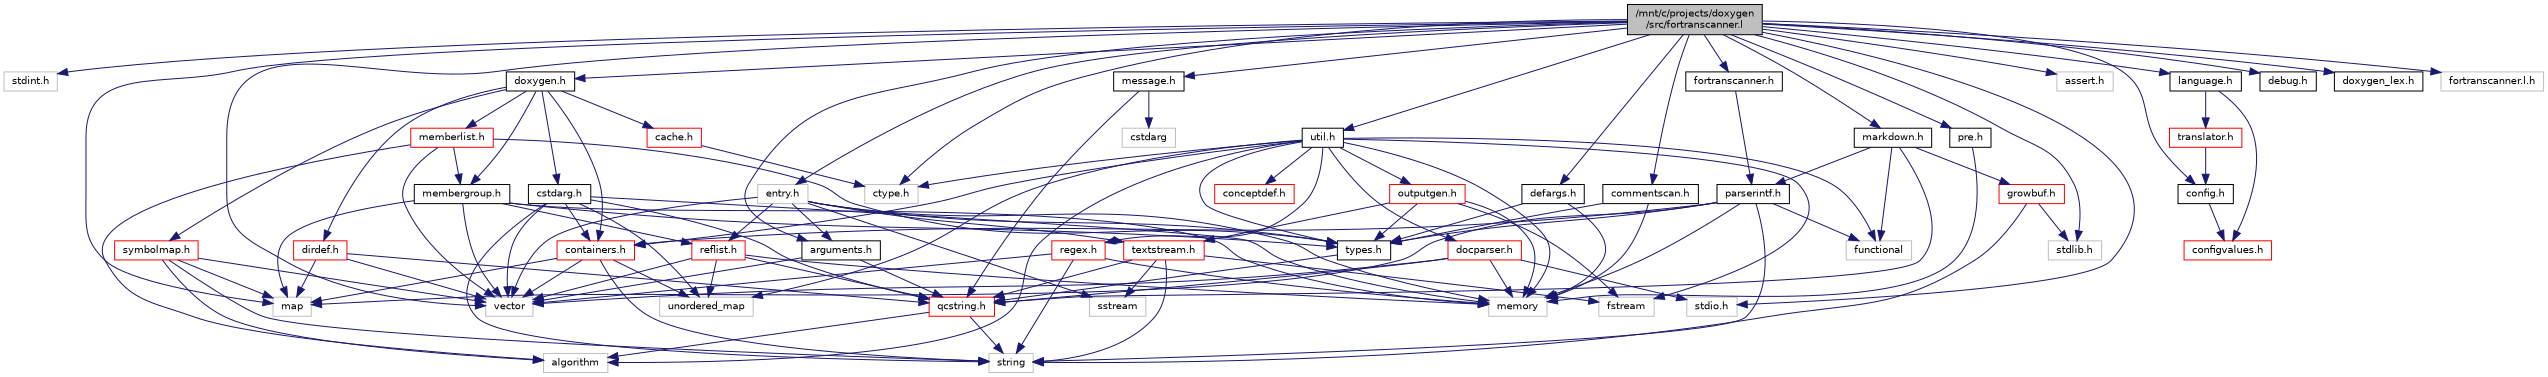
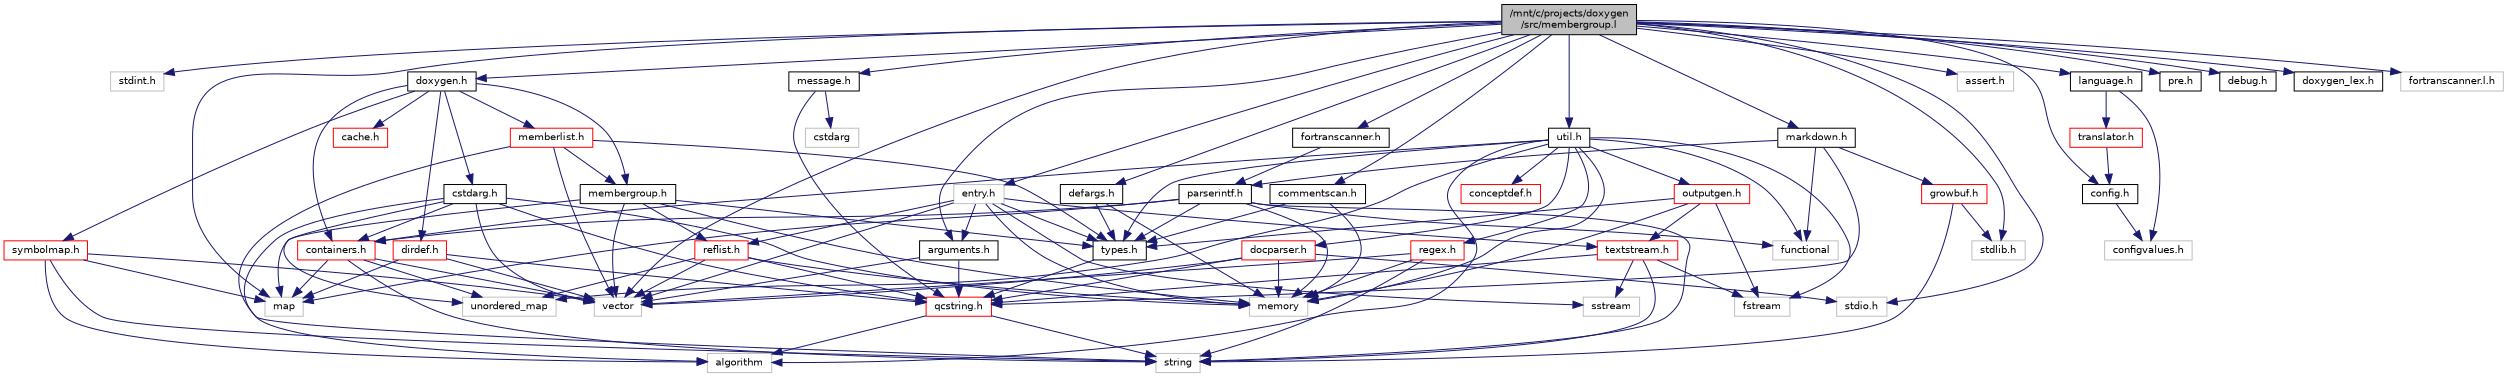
(1695, 20) -> (1569, 20)
(891, 194) -> none
(2228, 250) -> (2148, 250)
(1792, 296) -> none
